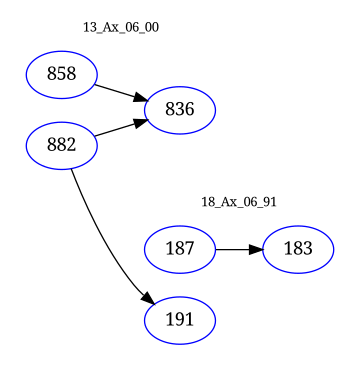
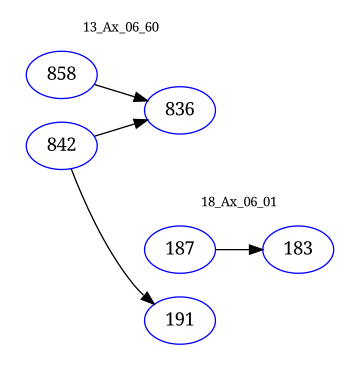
(121, 28) -> (121, 28)
(62, 146) -> (62, 146)
(239, 203) -> (239, 203)
